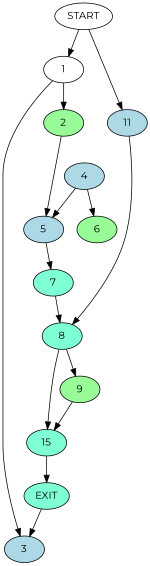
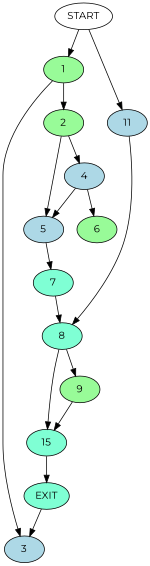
(64, 70) -> (64, 70)
none -> (73, 146)
